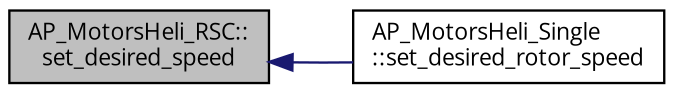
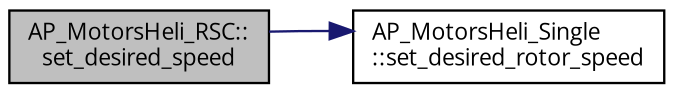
(323, 63) -> (299, 31)
